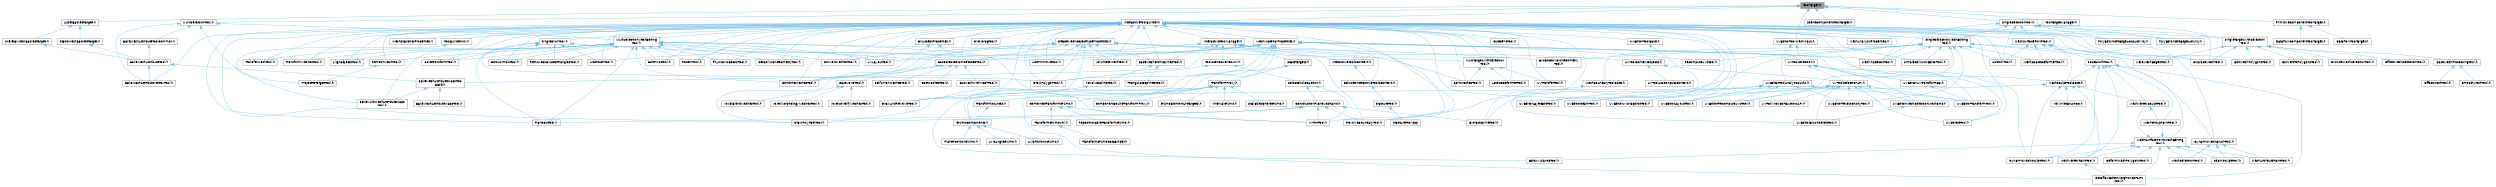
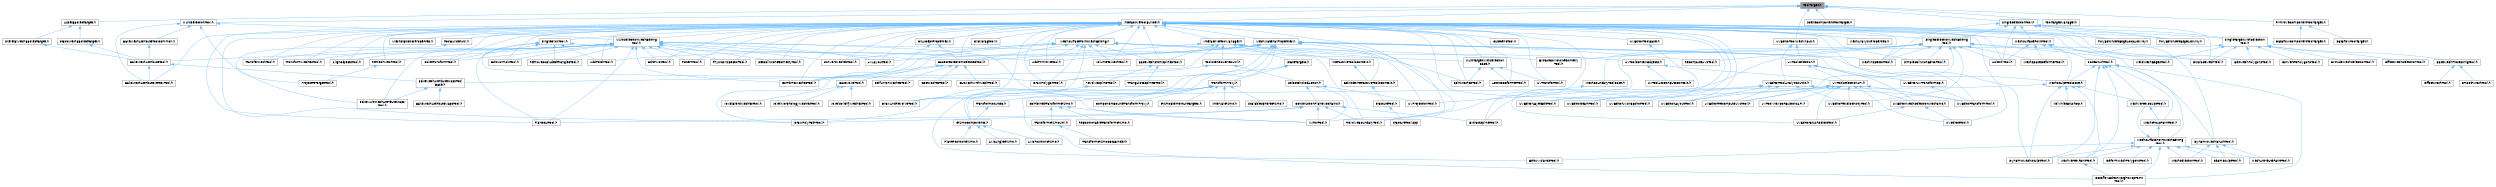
(1085, 42) -> (1085, 42)
none -> (336, 54)
(1485, 62) -> (1485, 62)
(1966, 80) -> (1940, 114)
none -> (1423, 104)
(2162, 130) -> (2158, 133)
